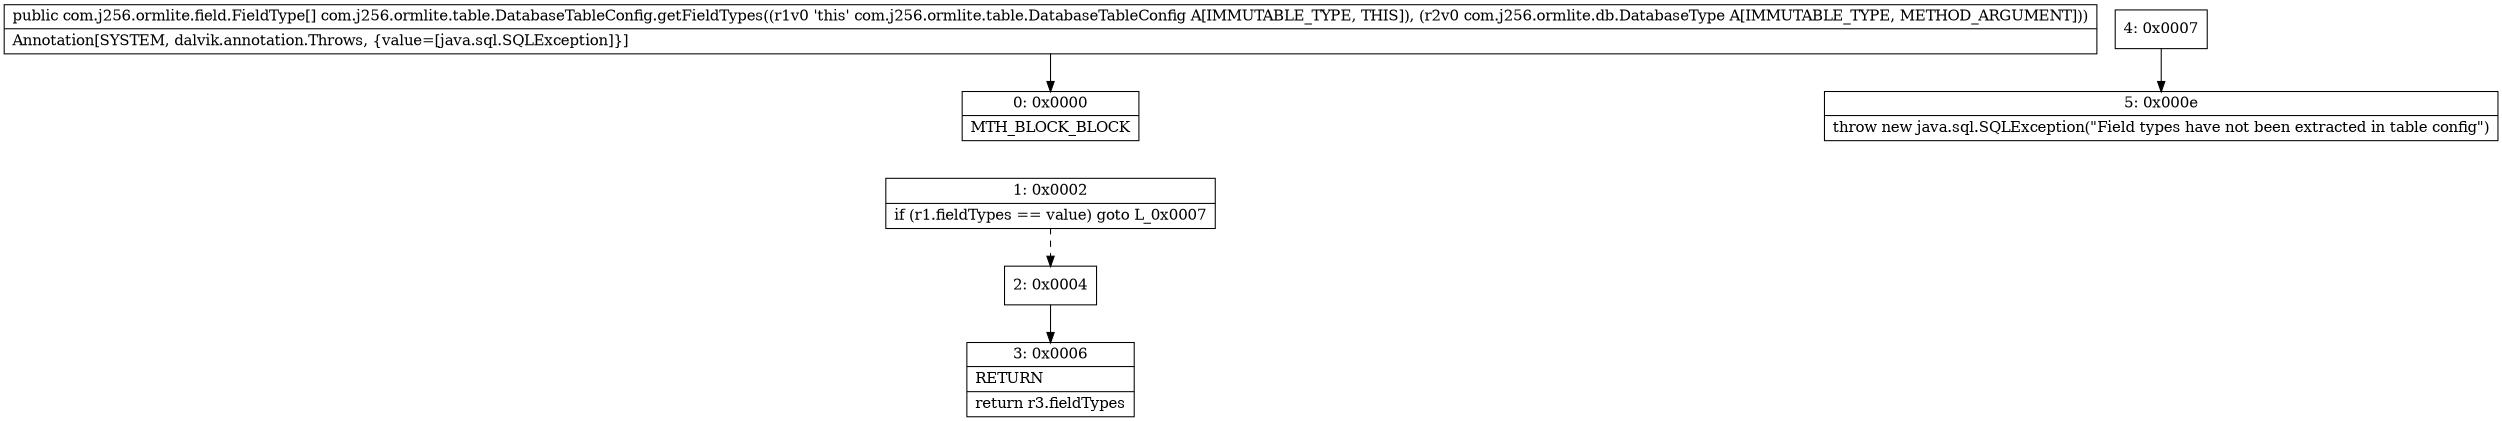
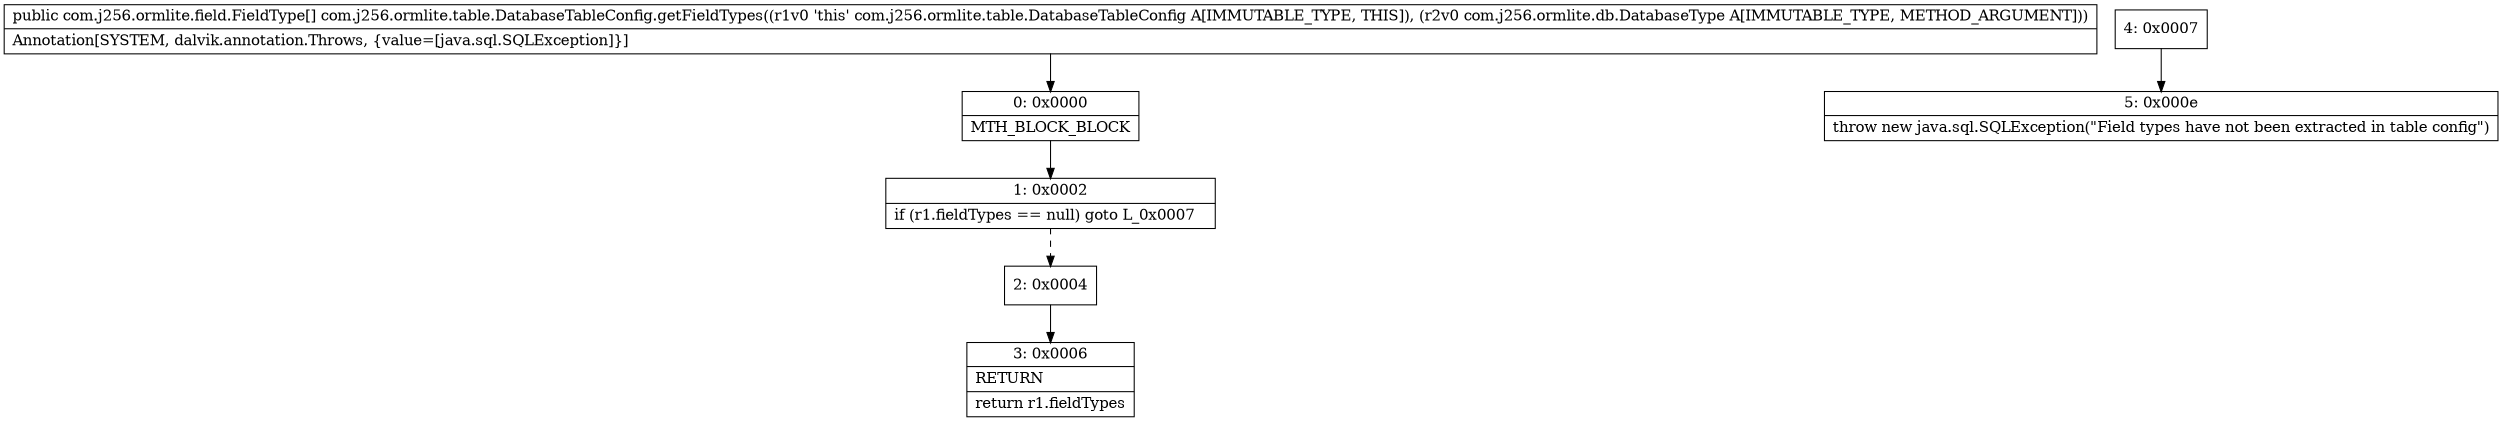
none -> (1051, 154)
(1051, 215) -> (1045, 215)
(1051, 404) -> (1051, 404)
